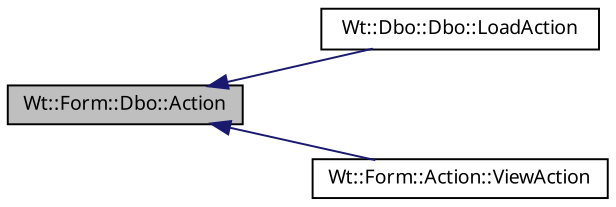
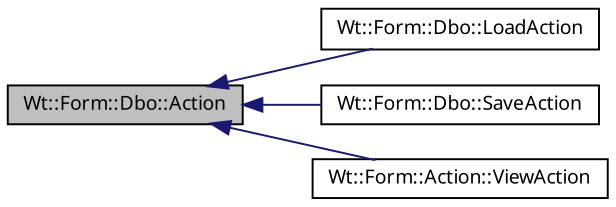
(460, 29) -> (460, 29)
none -> (460, 105)
